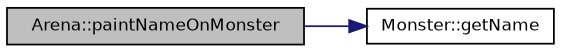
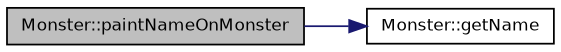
(156, 26) -> (156, 26)
